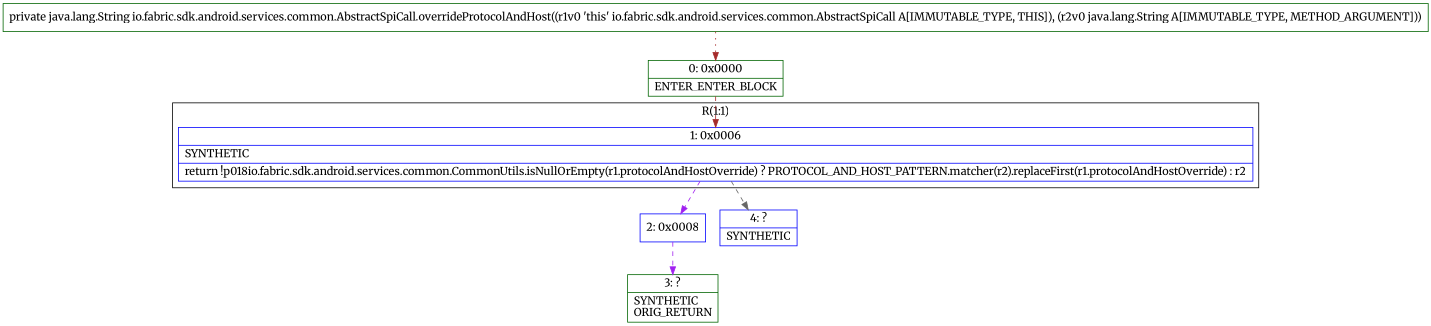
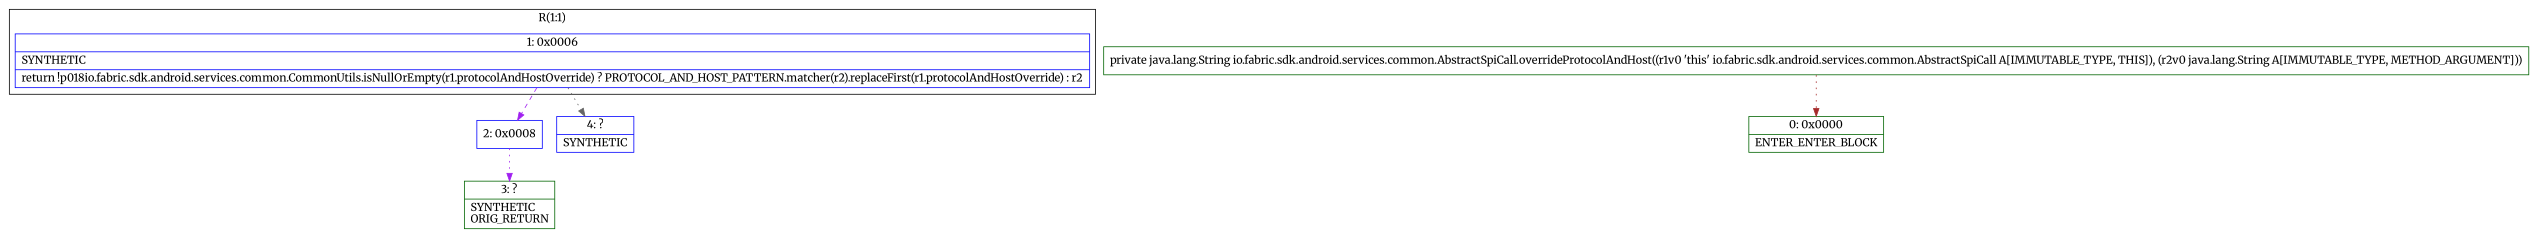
(716, 108) -> none
(738, 193) -> (575, 99)
(673, 254) -> (510, 161)
